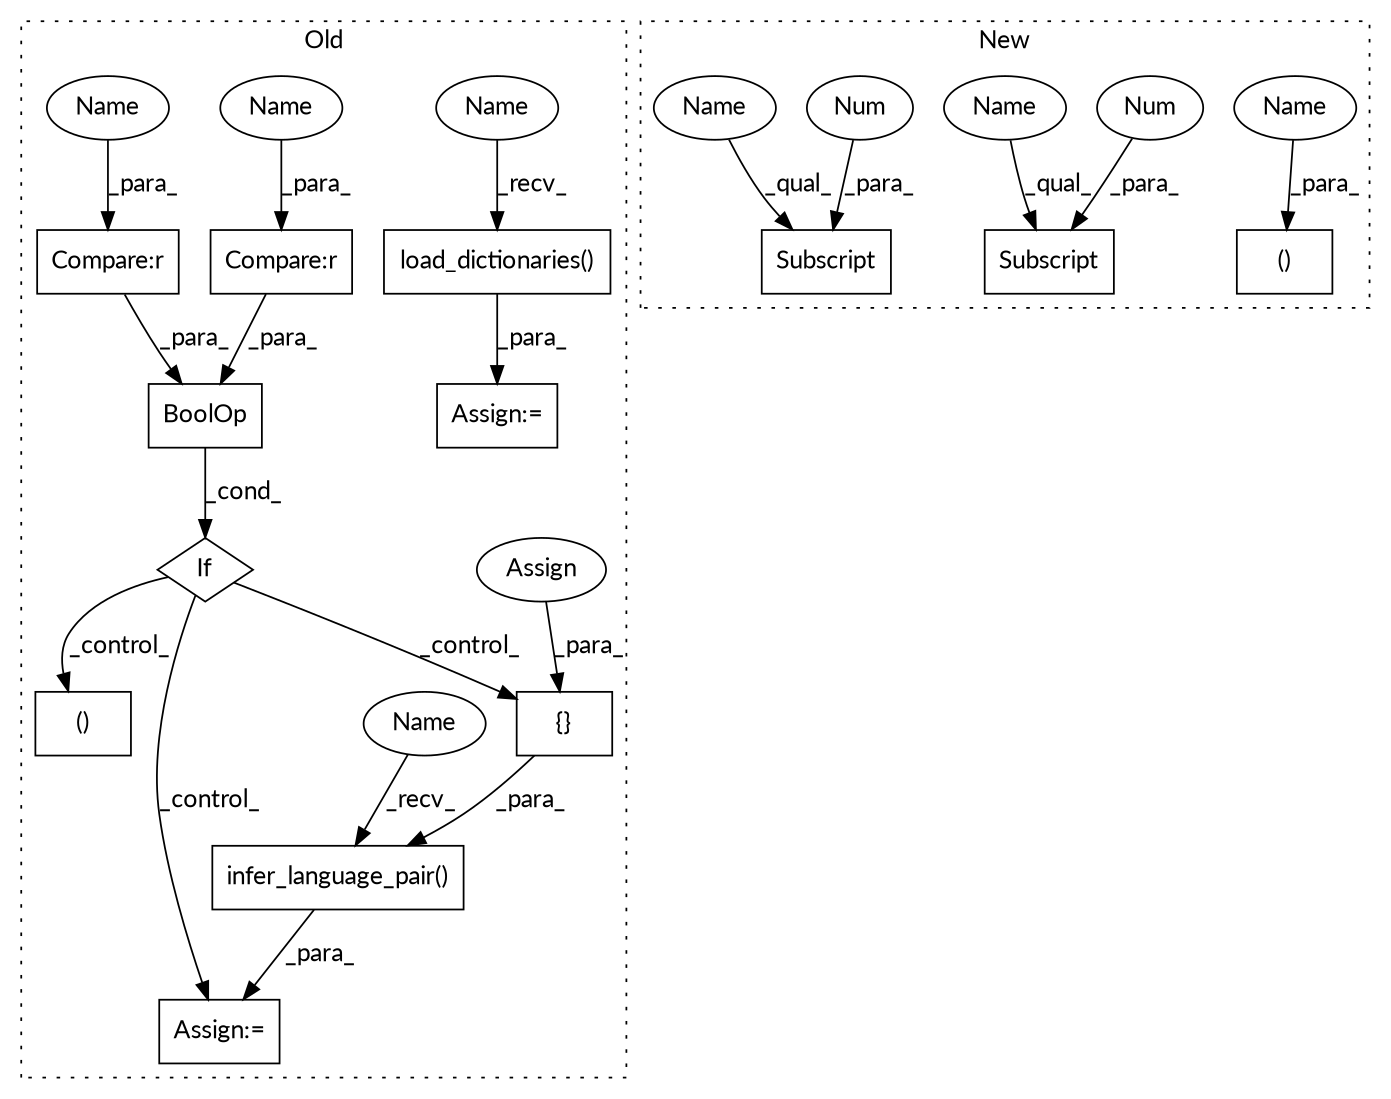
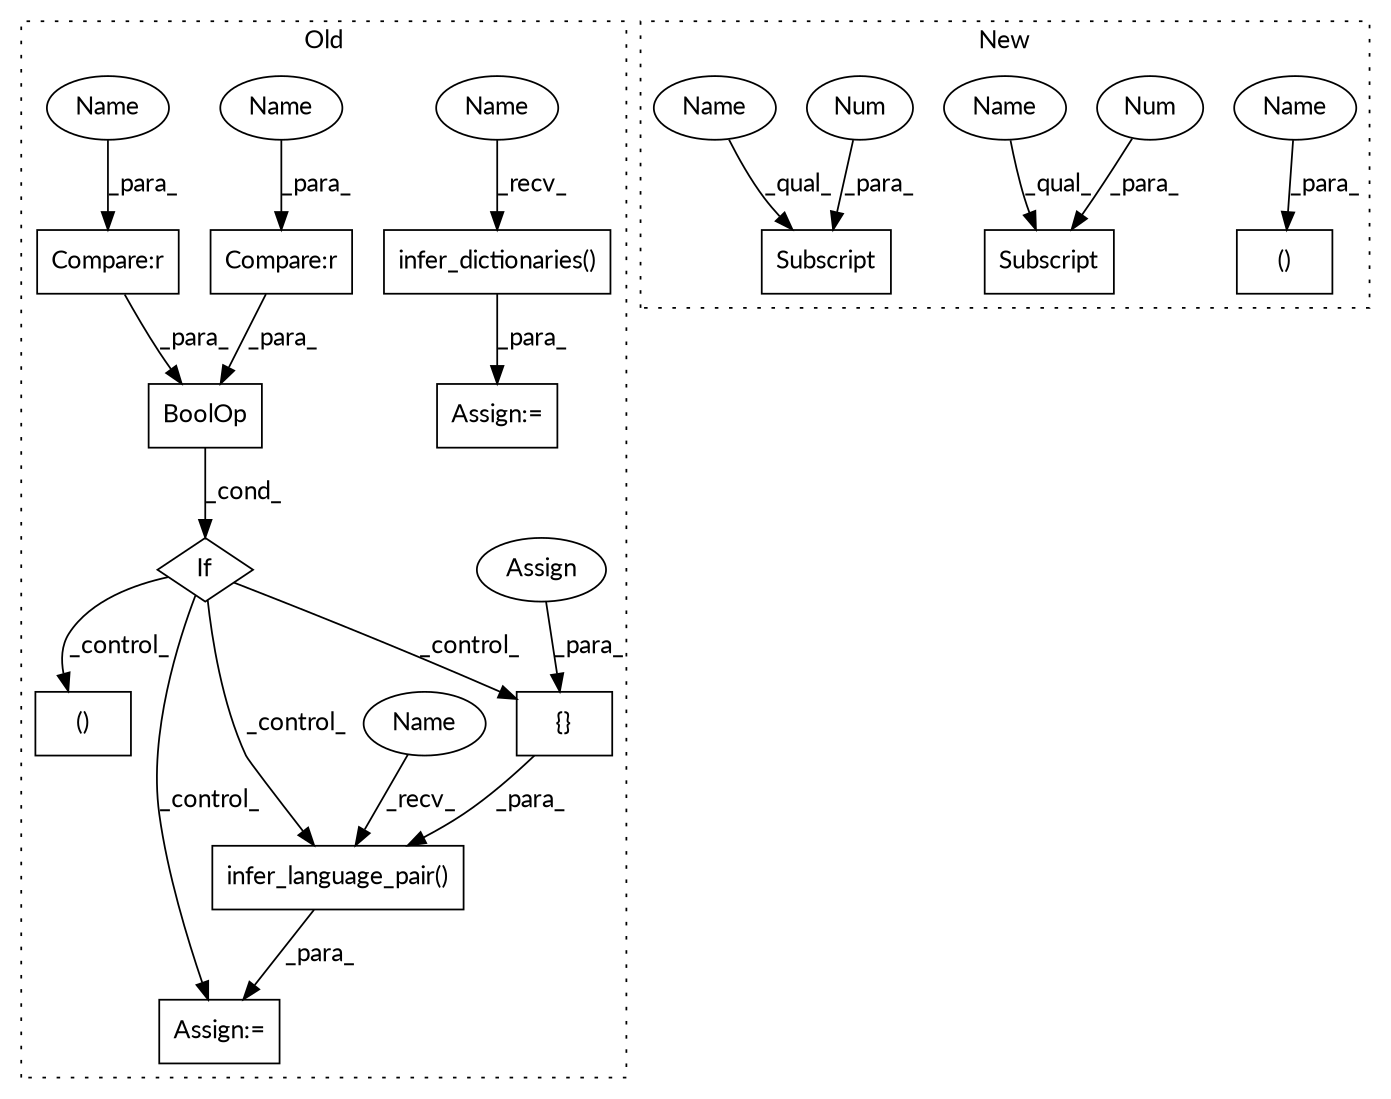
(497, 262) -> (497, 262)
none -> (234, 725)
